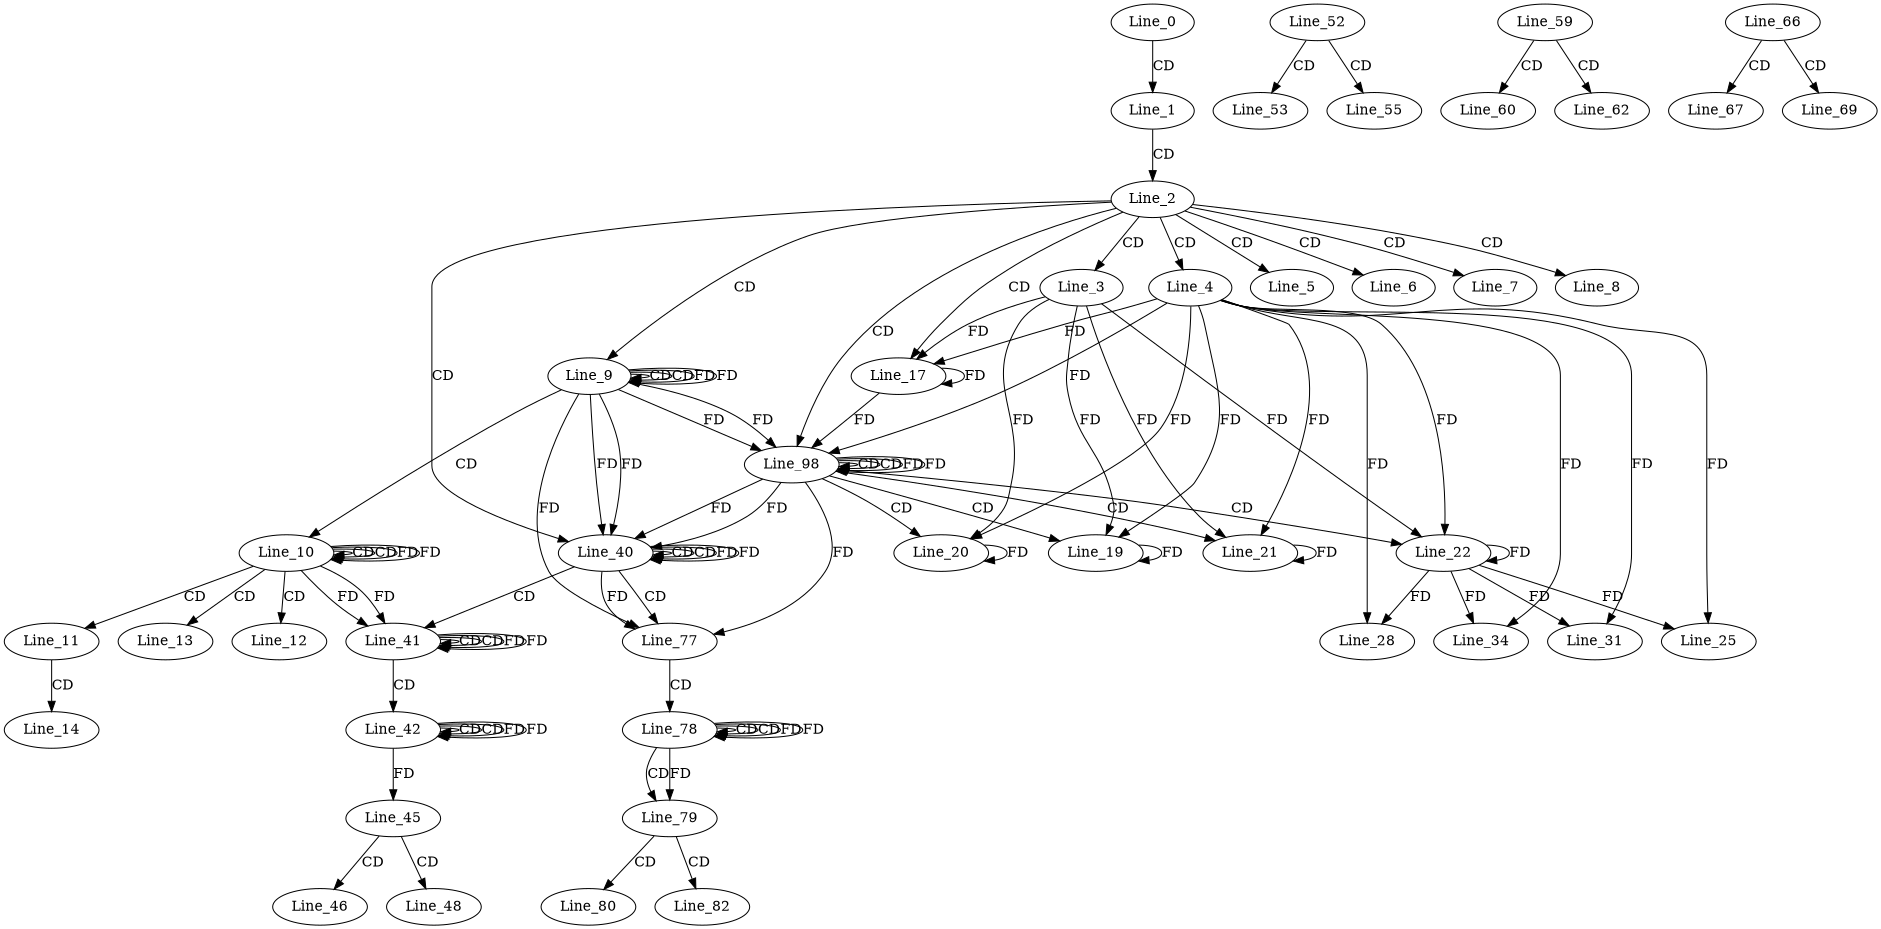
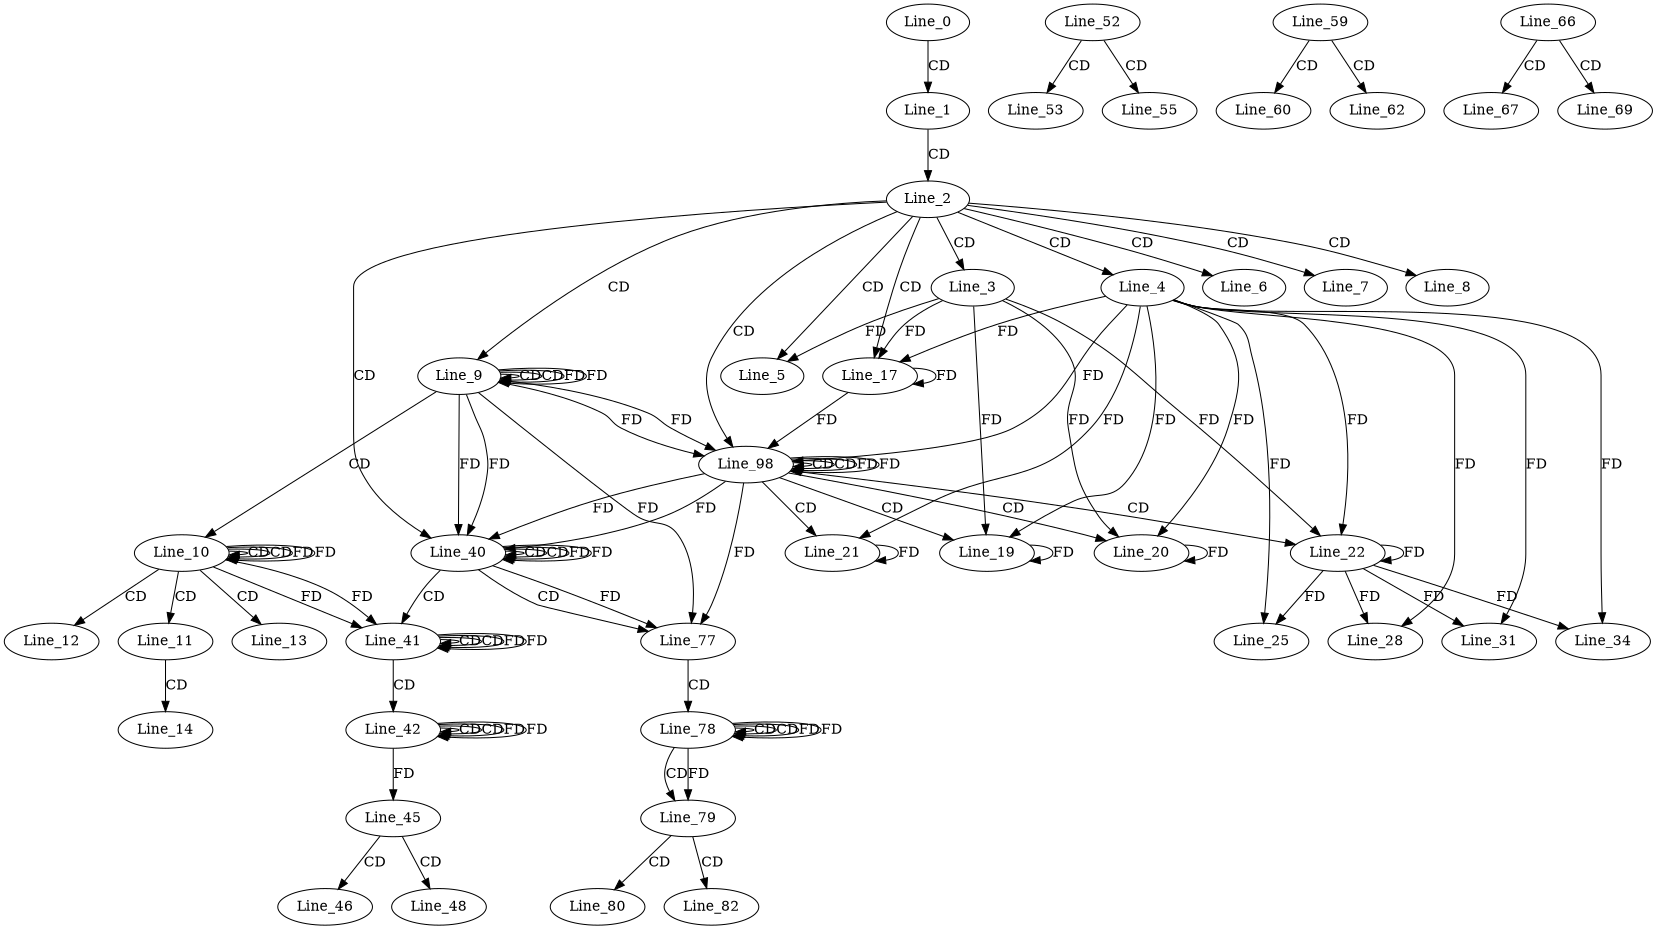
(1137, 428) -> (866, 324)
